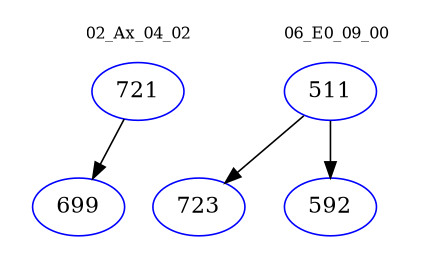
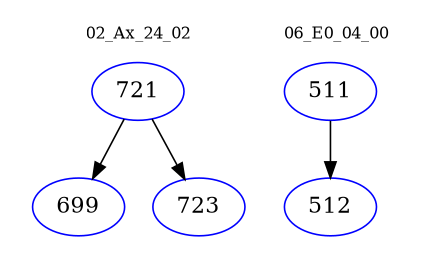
(139, 34) -> (139, 34)
(337, 34) -> (337, 34)
(282, 134) -> (165, 142)
(330, 207) -> (330, 207)
